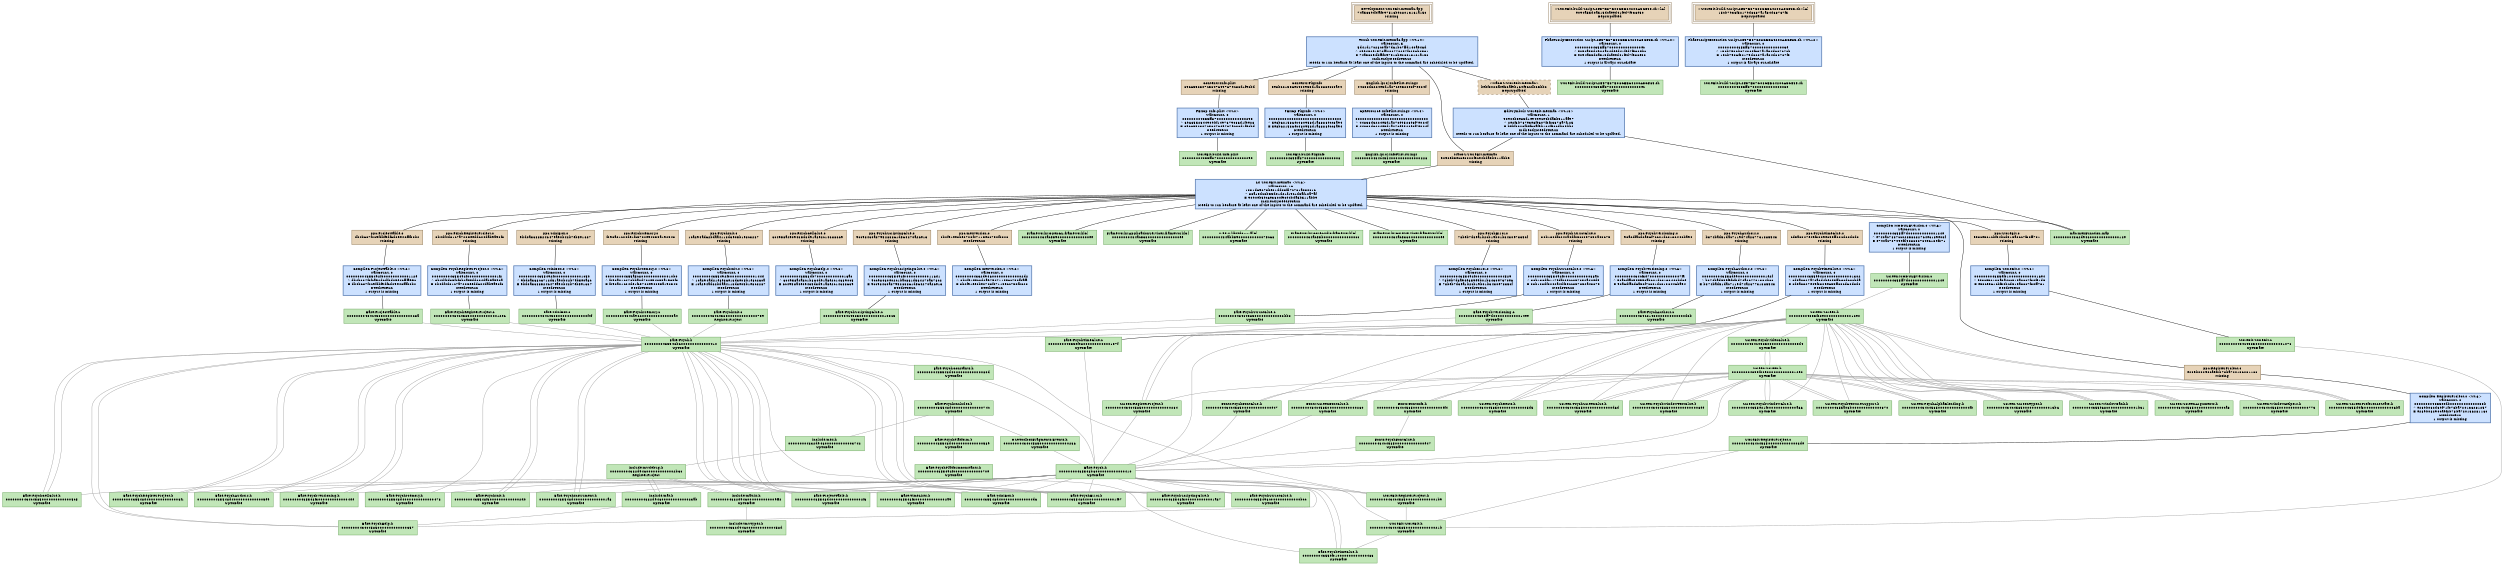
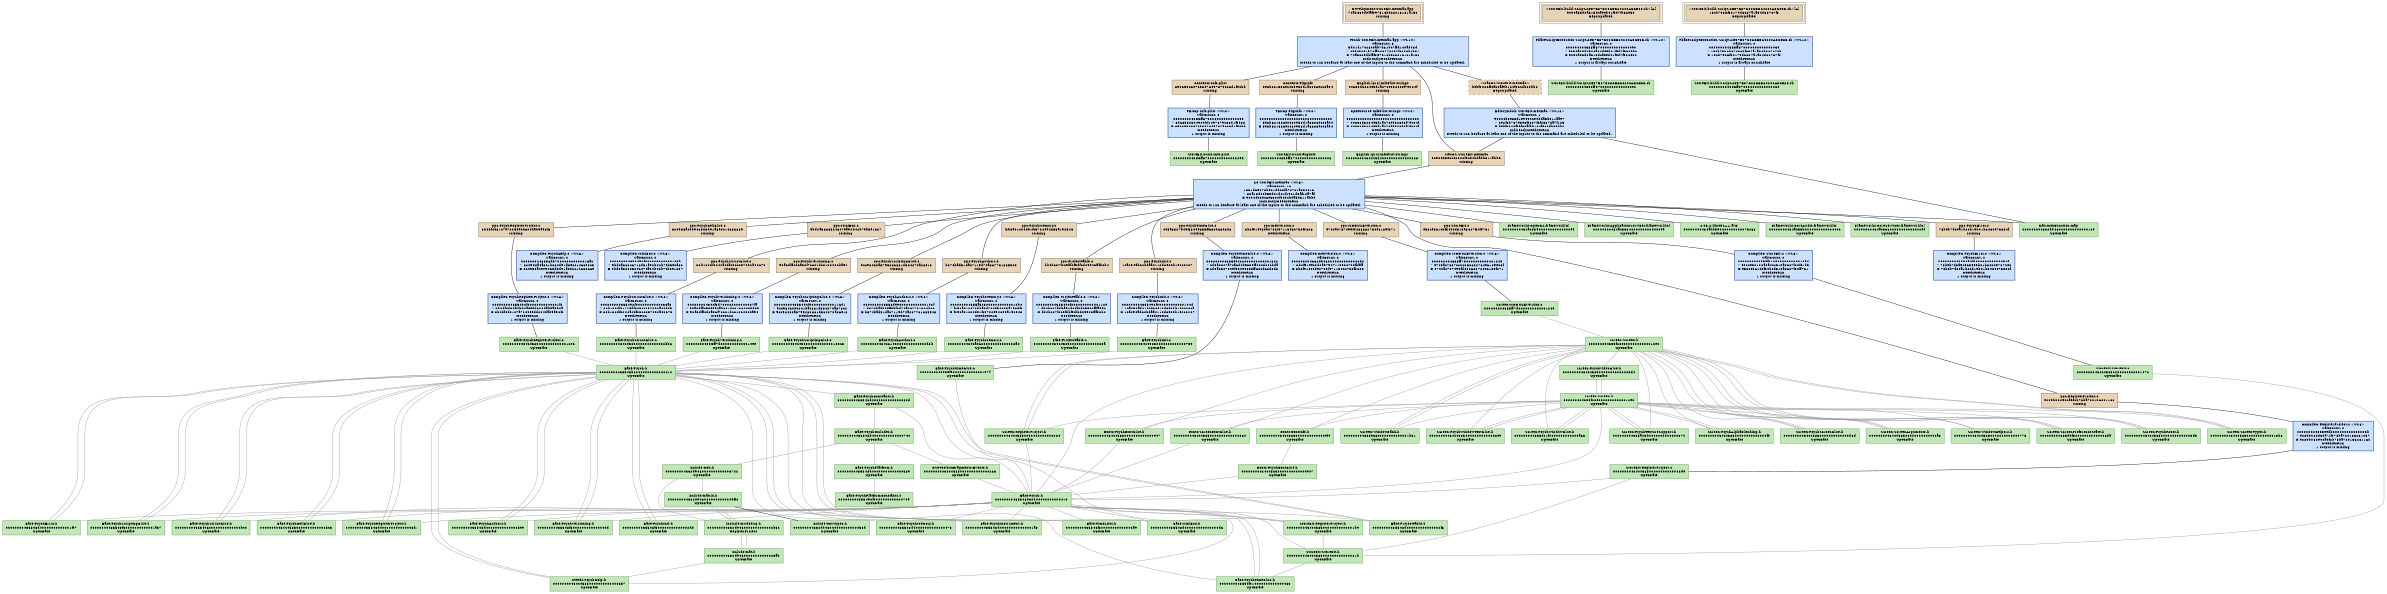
none -> (1361, 230)
(557, 316) -> none
(728, 316) -> (1157, 344)
none -> (703, 486)
(746, 514) -> (767, 514)
(378, 528) -> (589, 584)
